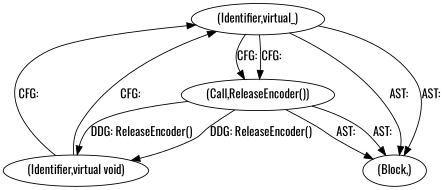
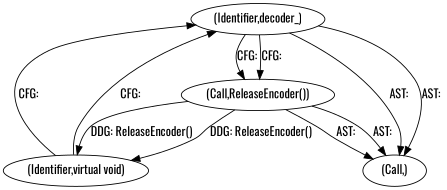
(258, 19) -> (258, 19)
(395, 171) -> (395, 171)
